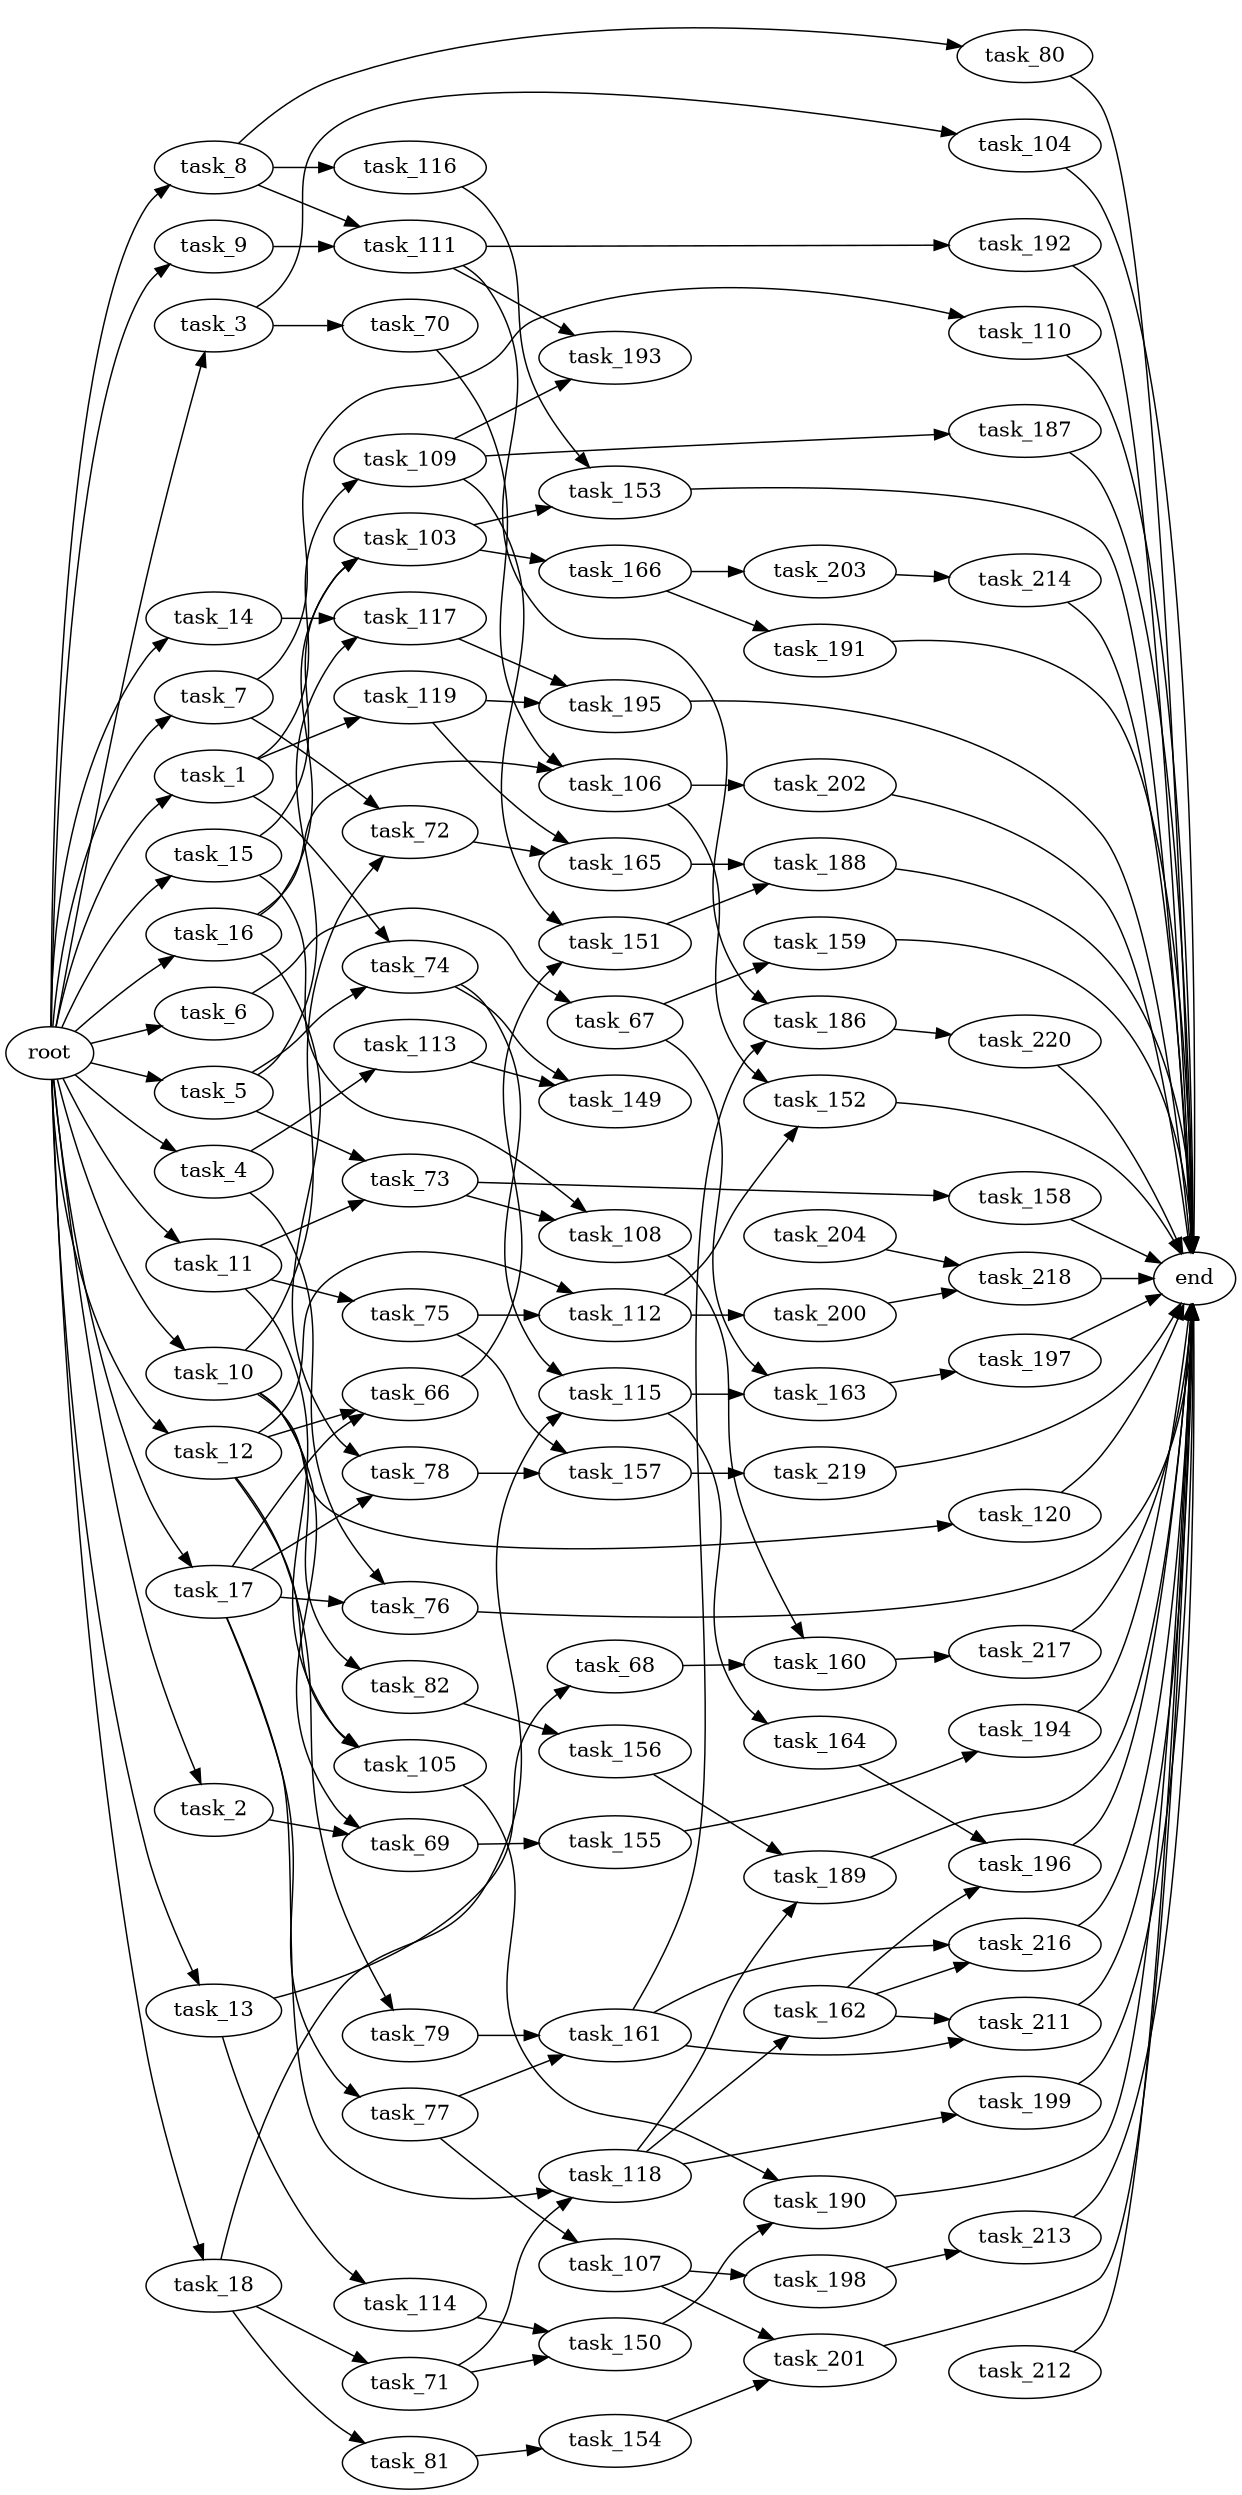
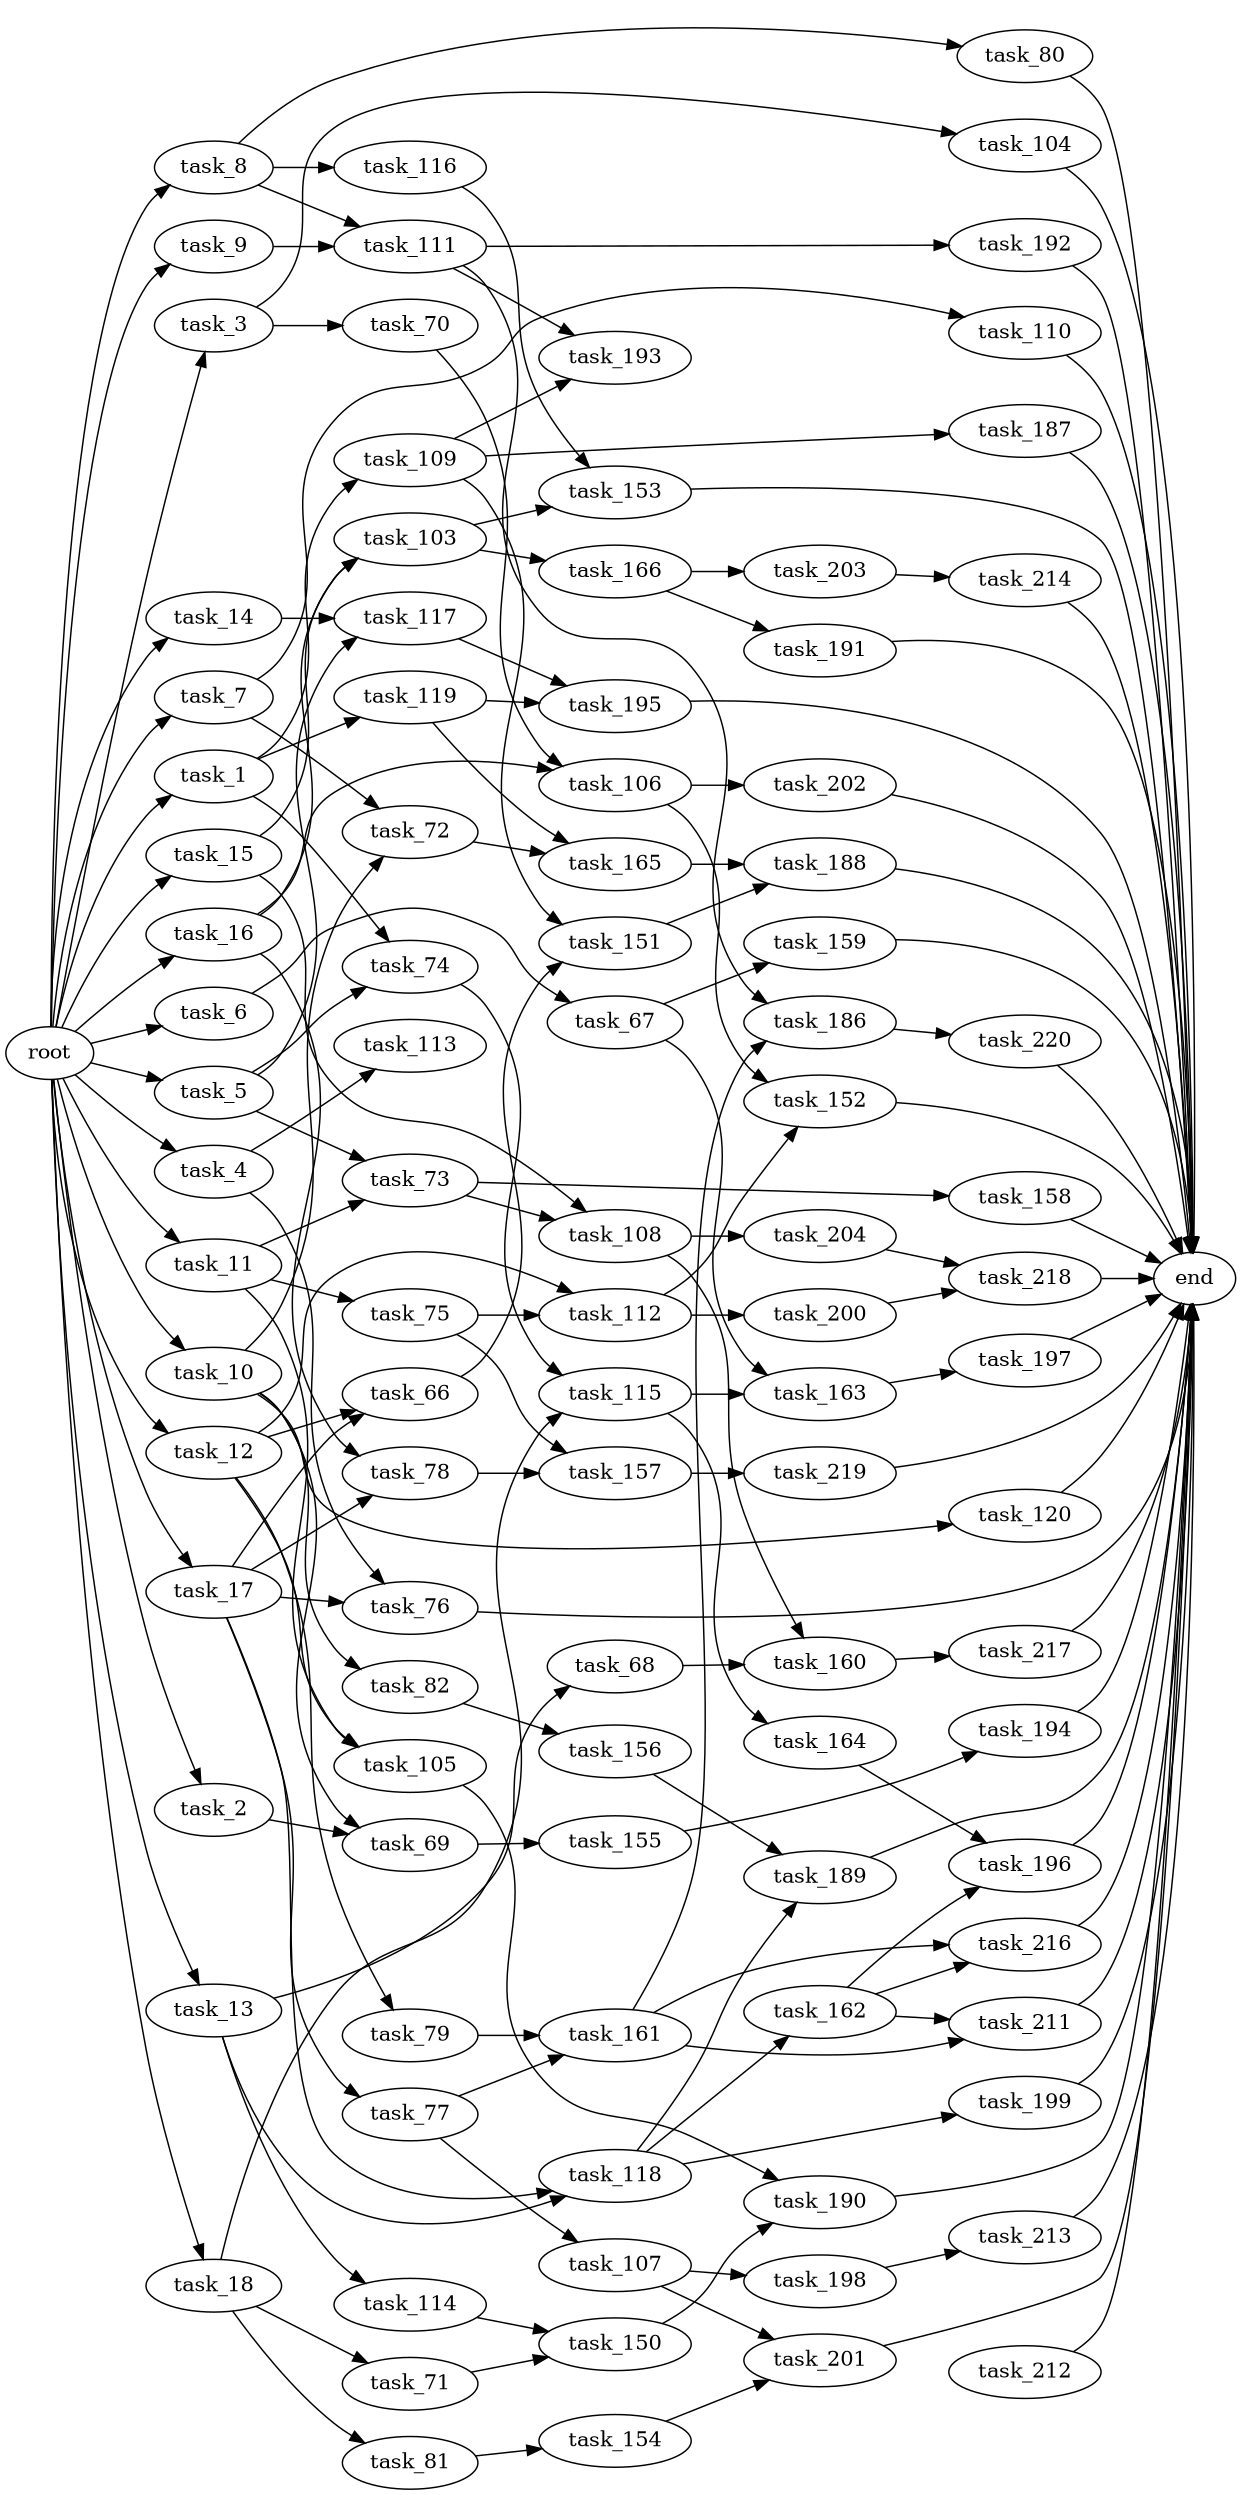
(615, 1101) -> none
none -> (710, 1236)
(513, 2289) -> (343, 2206)
